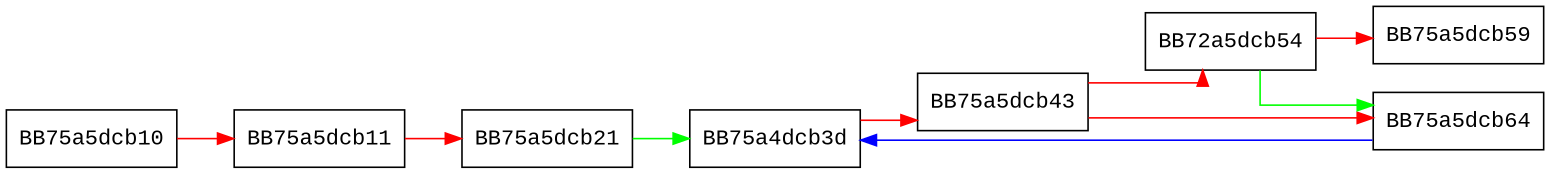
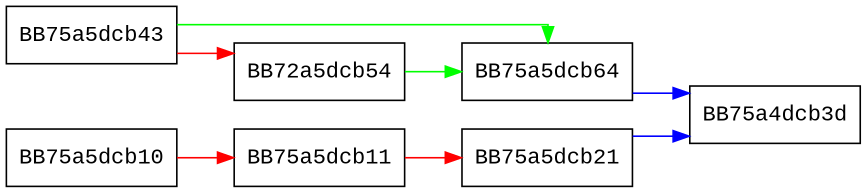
(1458, 35) -> none
(1223, 118) -> (364, 25)
(881, 120) -> none
(653, 139) -> (653, 136)
